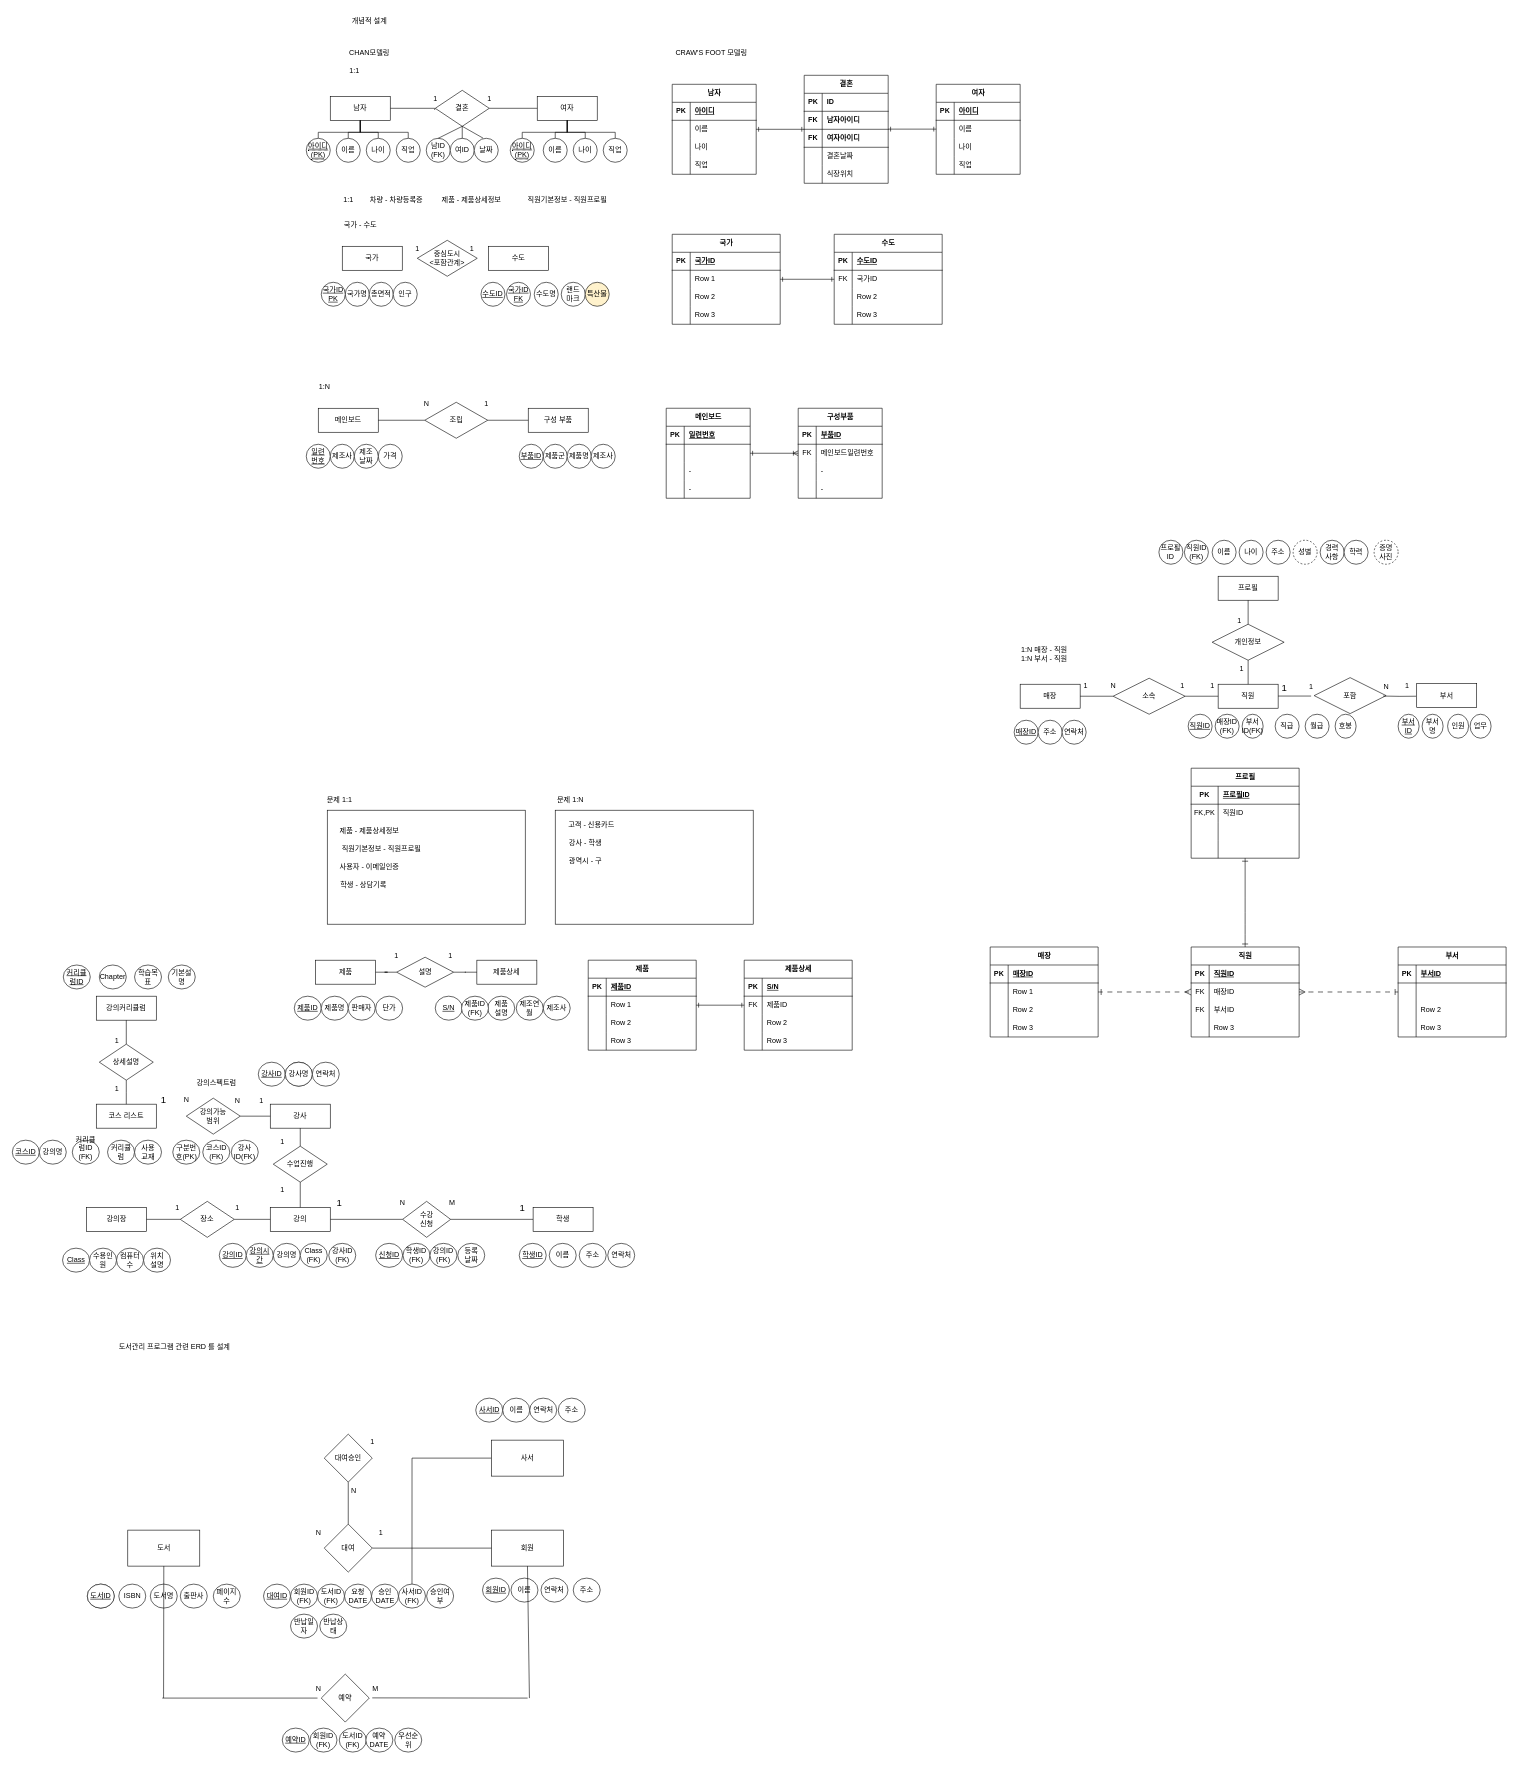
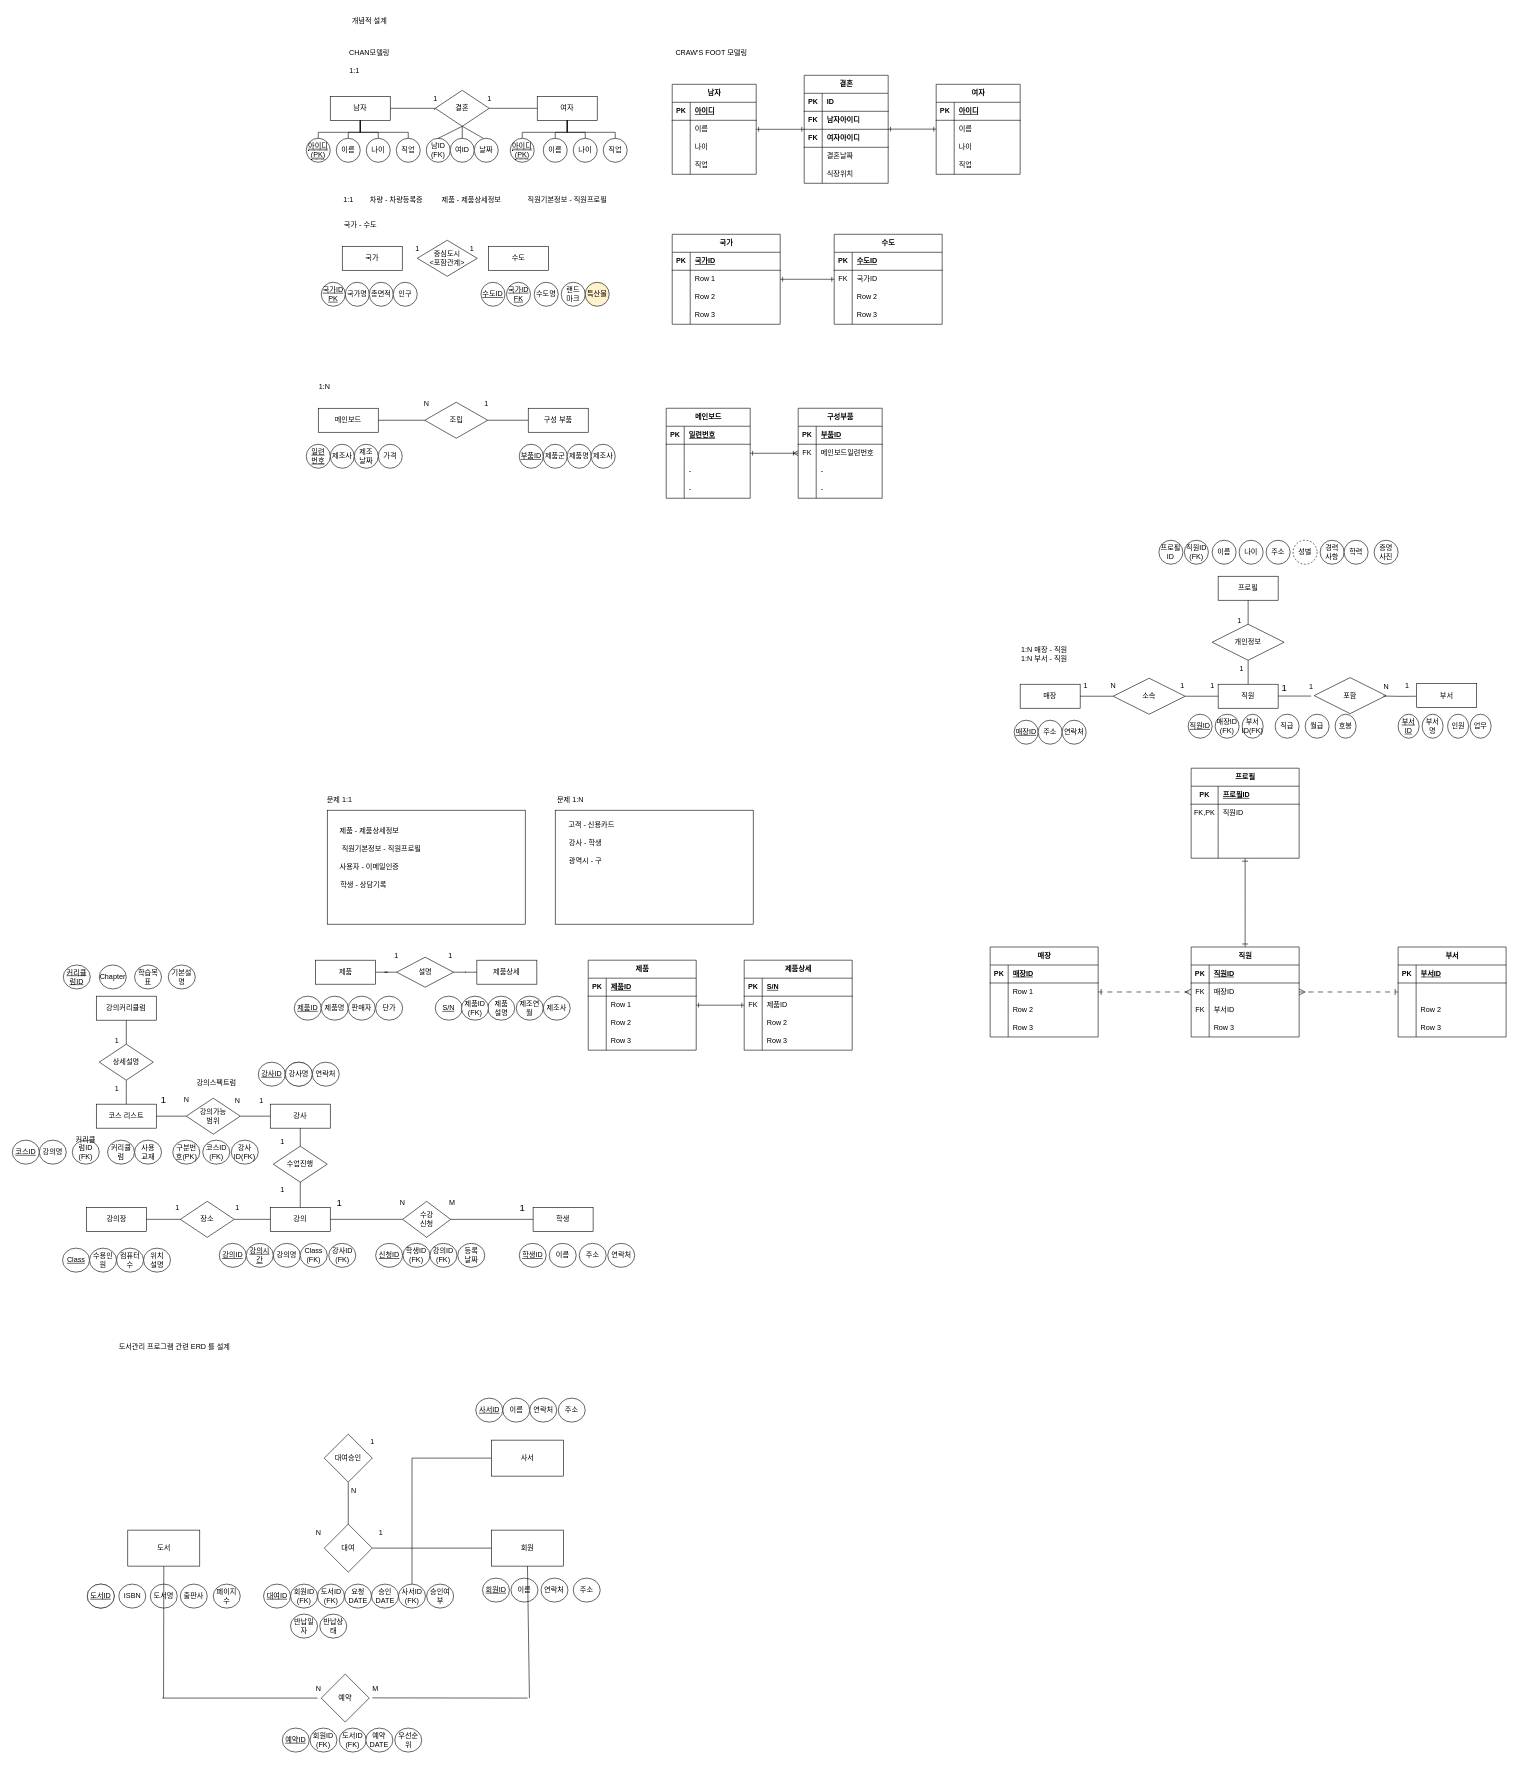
(1386, 552) -> (1386, 552)
none -> (171, 1116)
